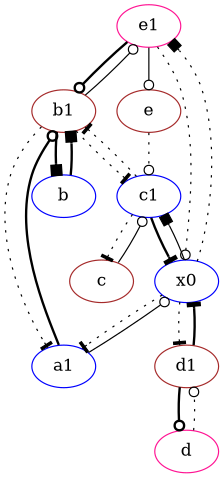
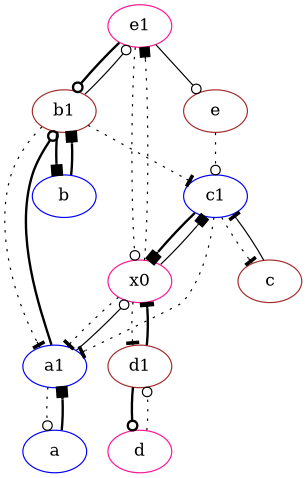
(114, 153) -> (175, 307)
(159, 238) -> (176, 232)
(130, 245) -> (251, 239)
(187, 281) -> (140, 281)
none -> (55, 452)
